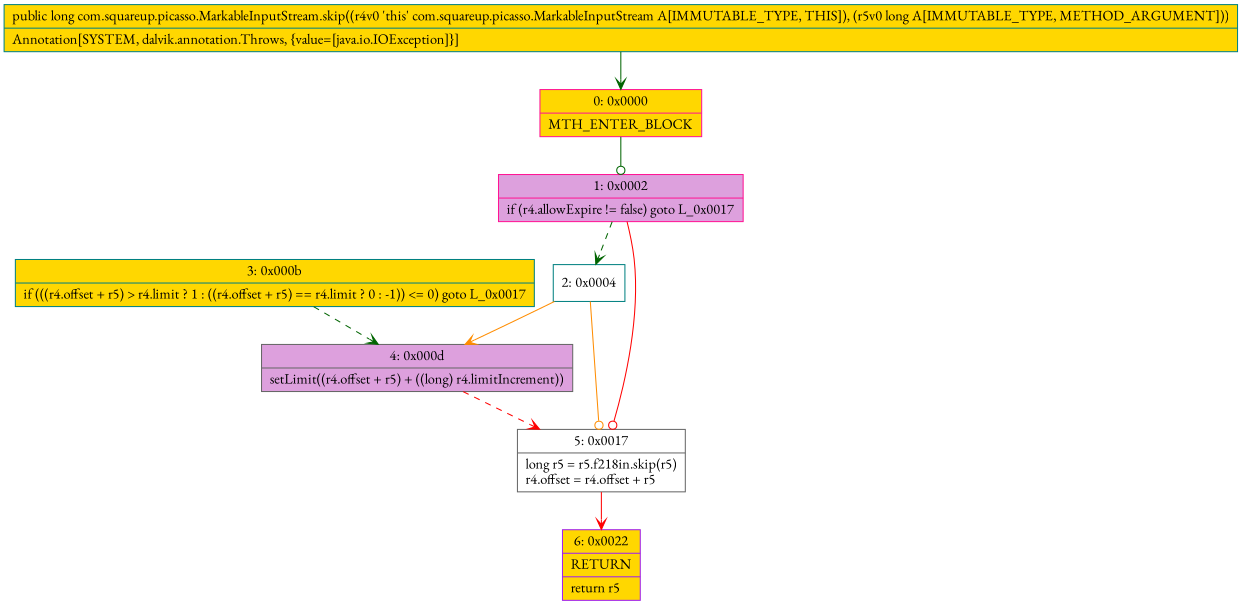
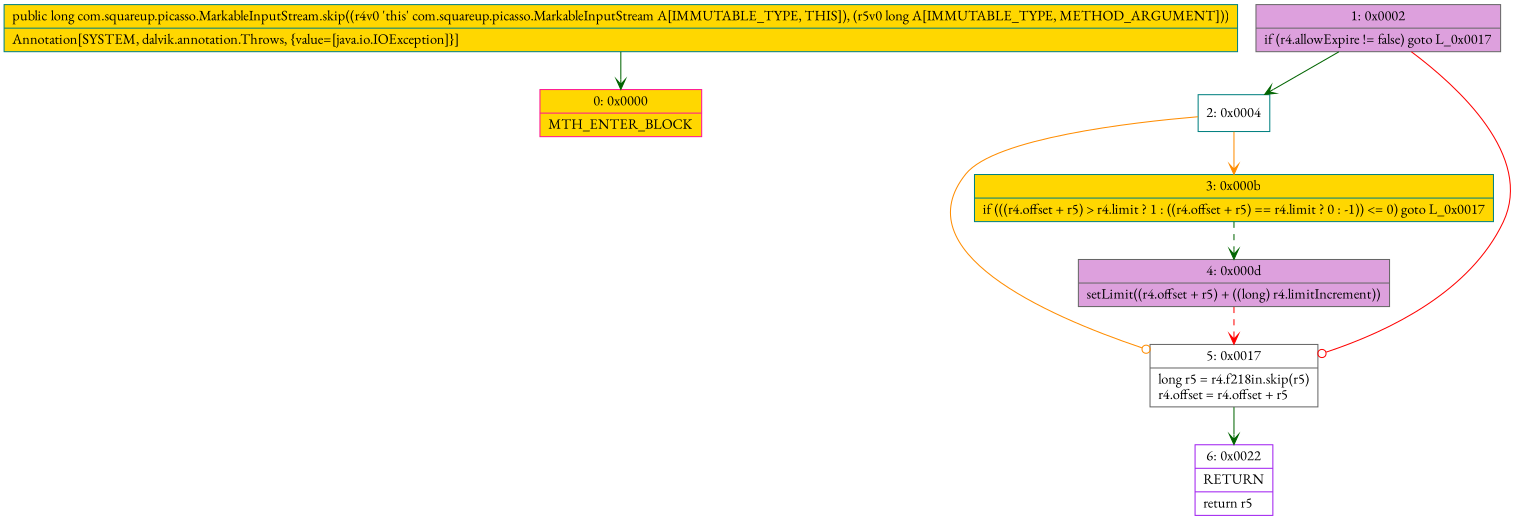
(621, 151) -> none
(621, 198) -> (1378, 28)
(606, 238) -> (1306, 71)
(514, 321) -> (1234, 148)
(601, 464) -> (1234, 379)
(601, 506) -> (1234, 421)
(601, 565) -> (1234, 480)
